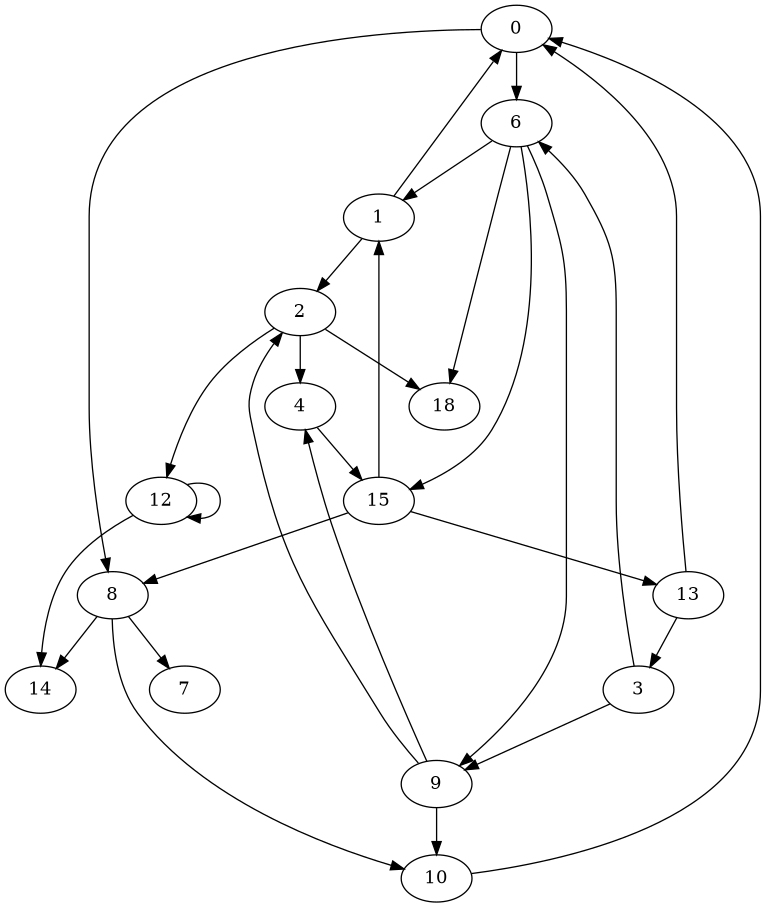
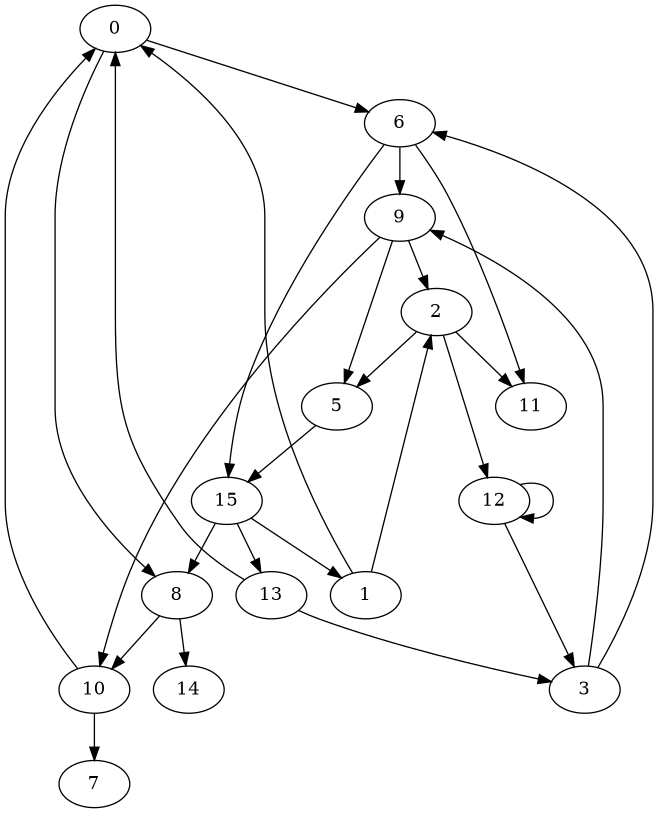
(453, 167) -> none
(300, 406) -> (337, 406)
(444, 406) -> (531, 406)
(67, 570) -> (537, 589)
(145, 637) -> (94, 730)
